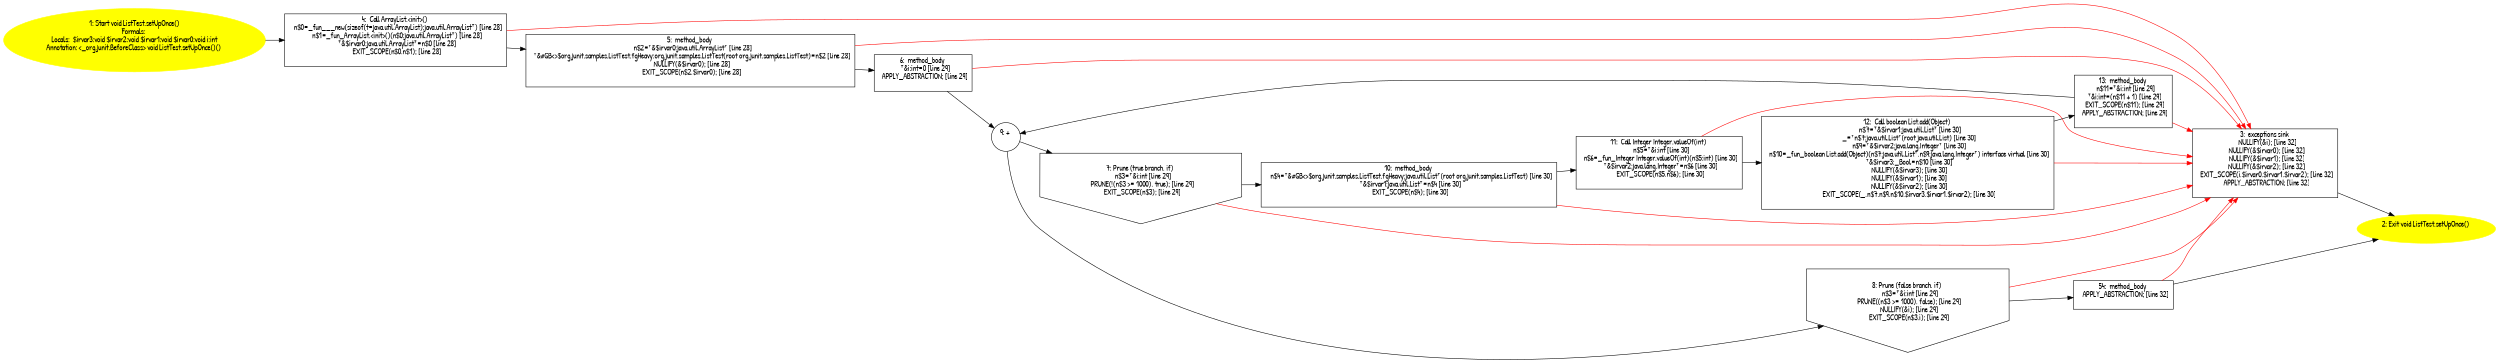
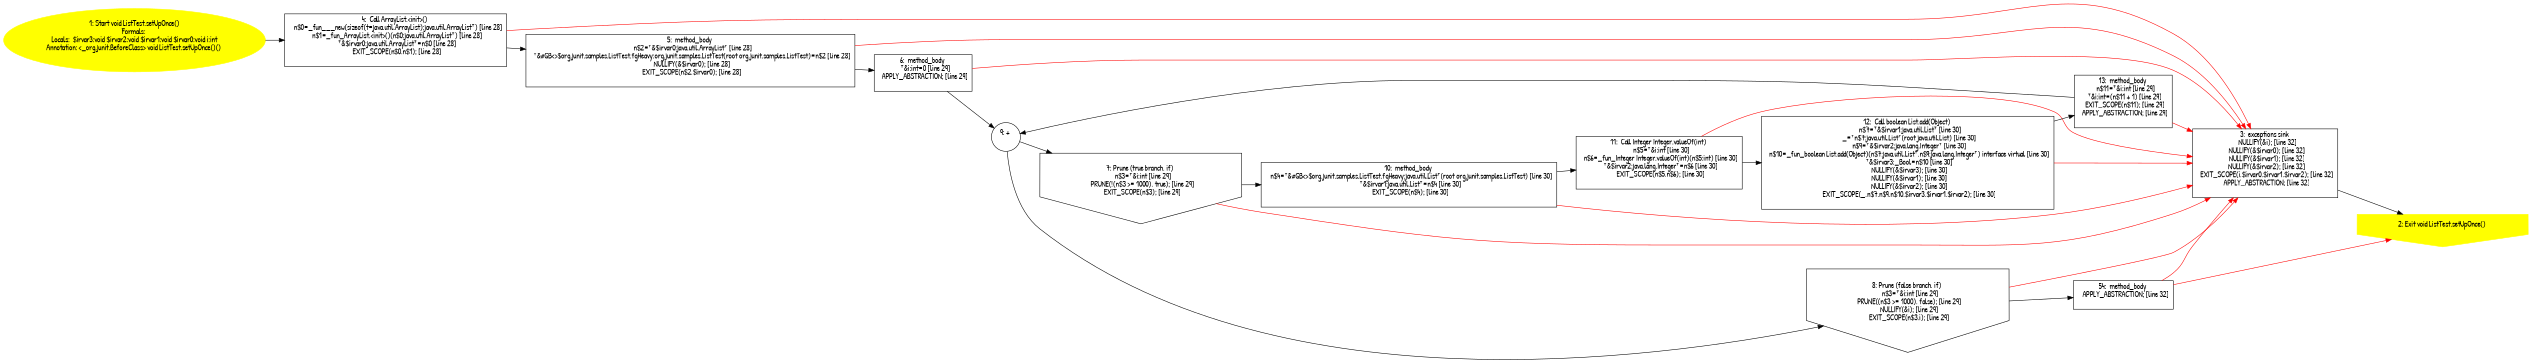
(2426, 229) -> (2443, 229)
(2273, 262) -> (2280, 263)
